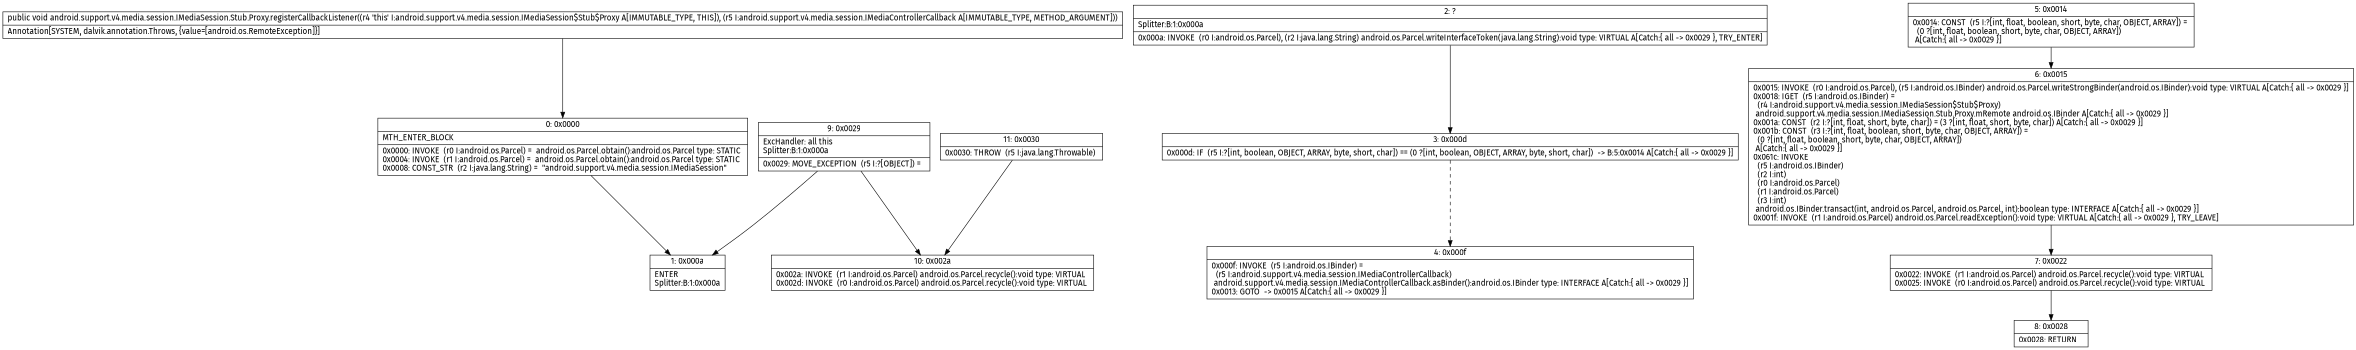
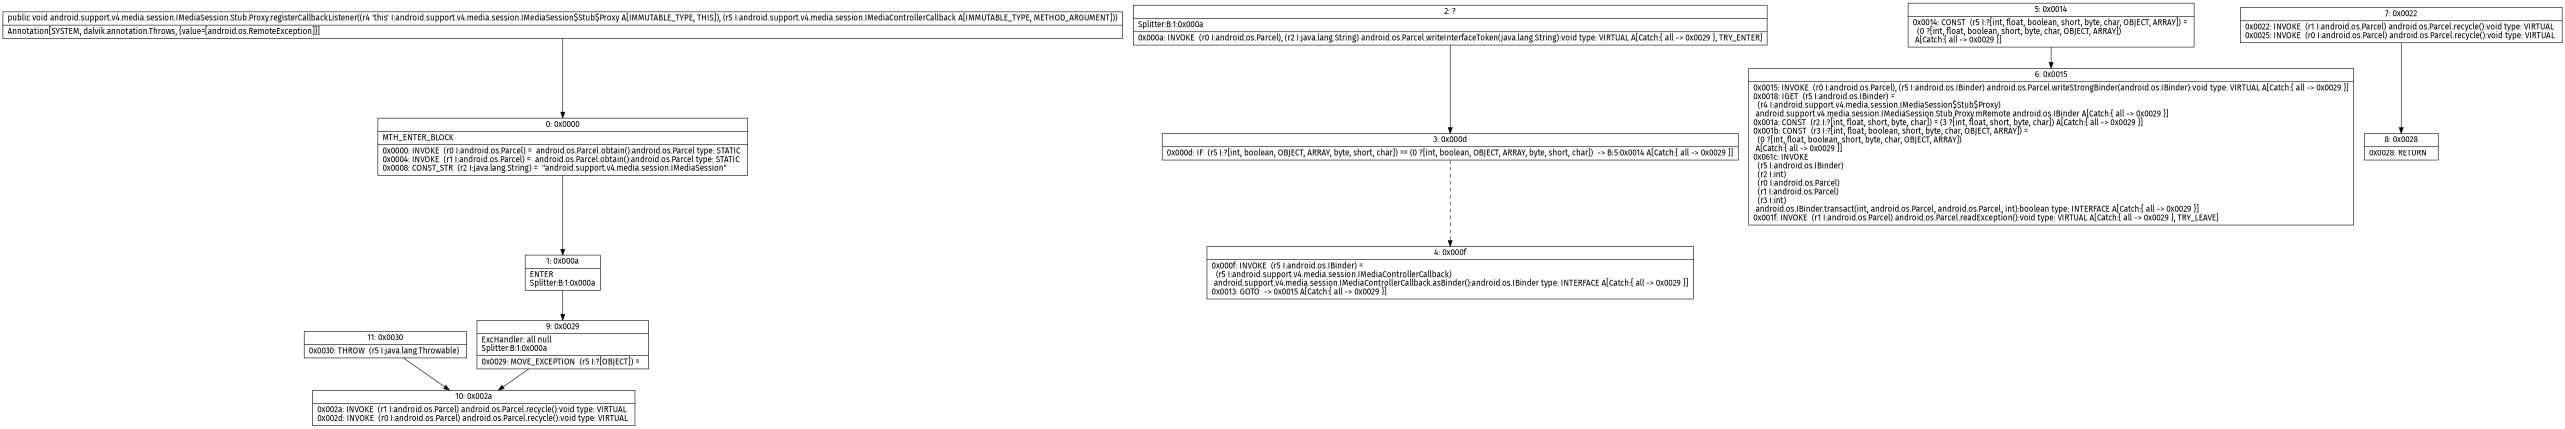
(798, 142) -> (517, 340)
(768, 213) -> (563, 302)
(2051, 237) -> none
